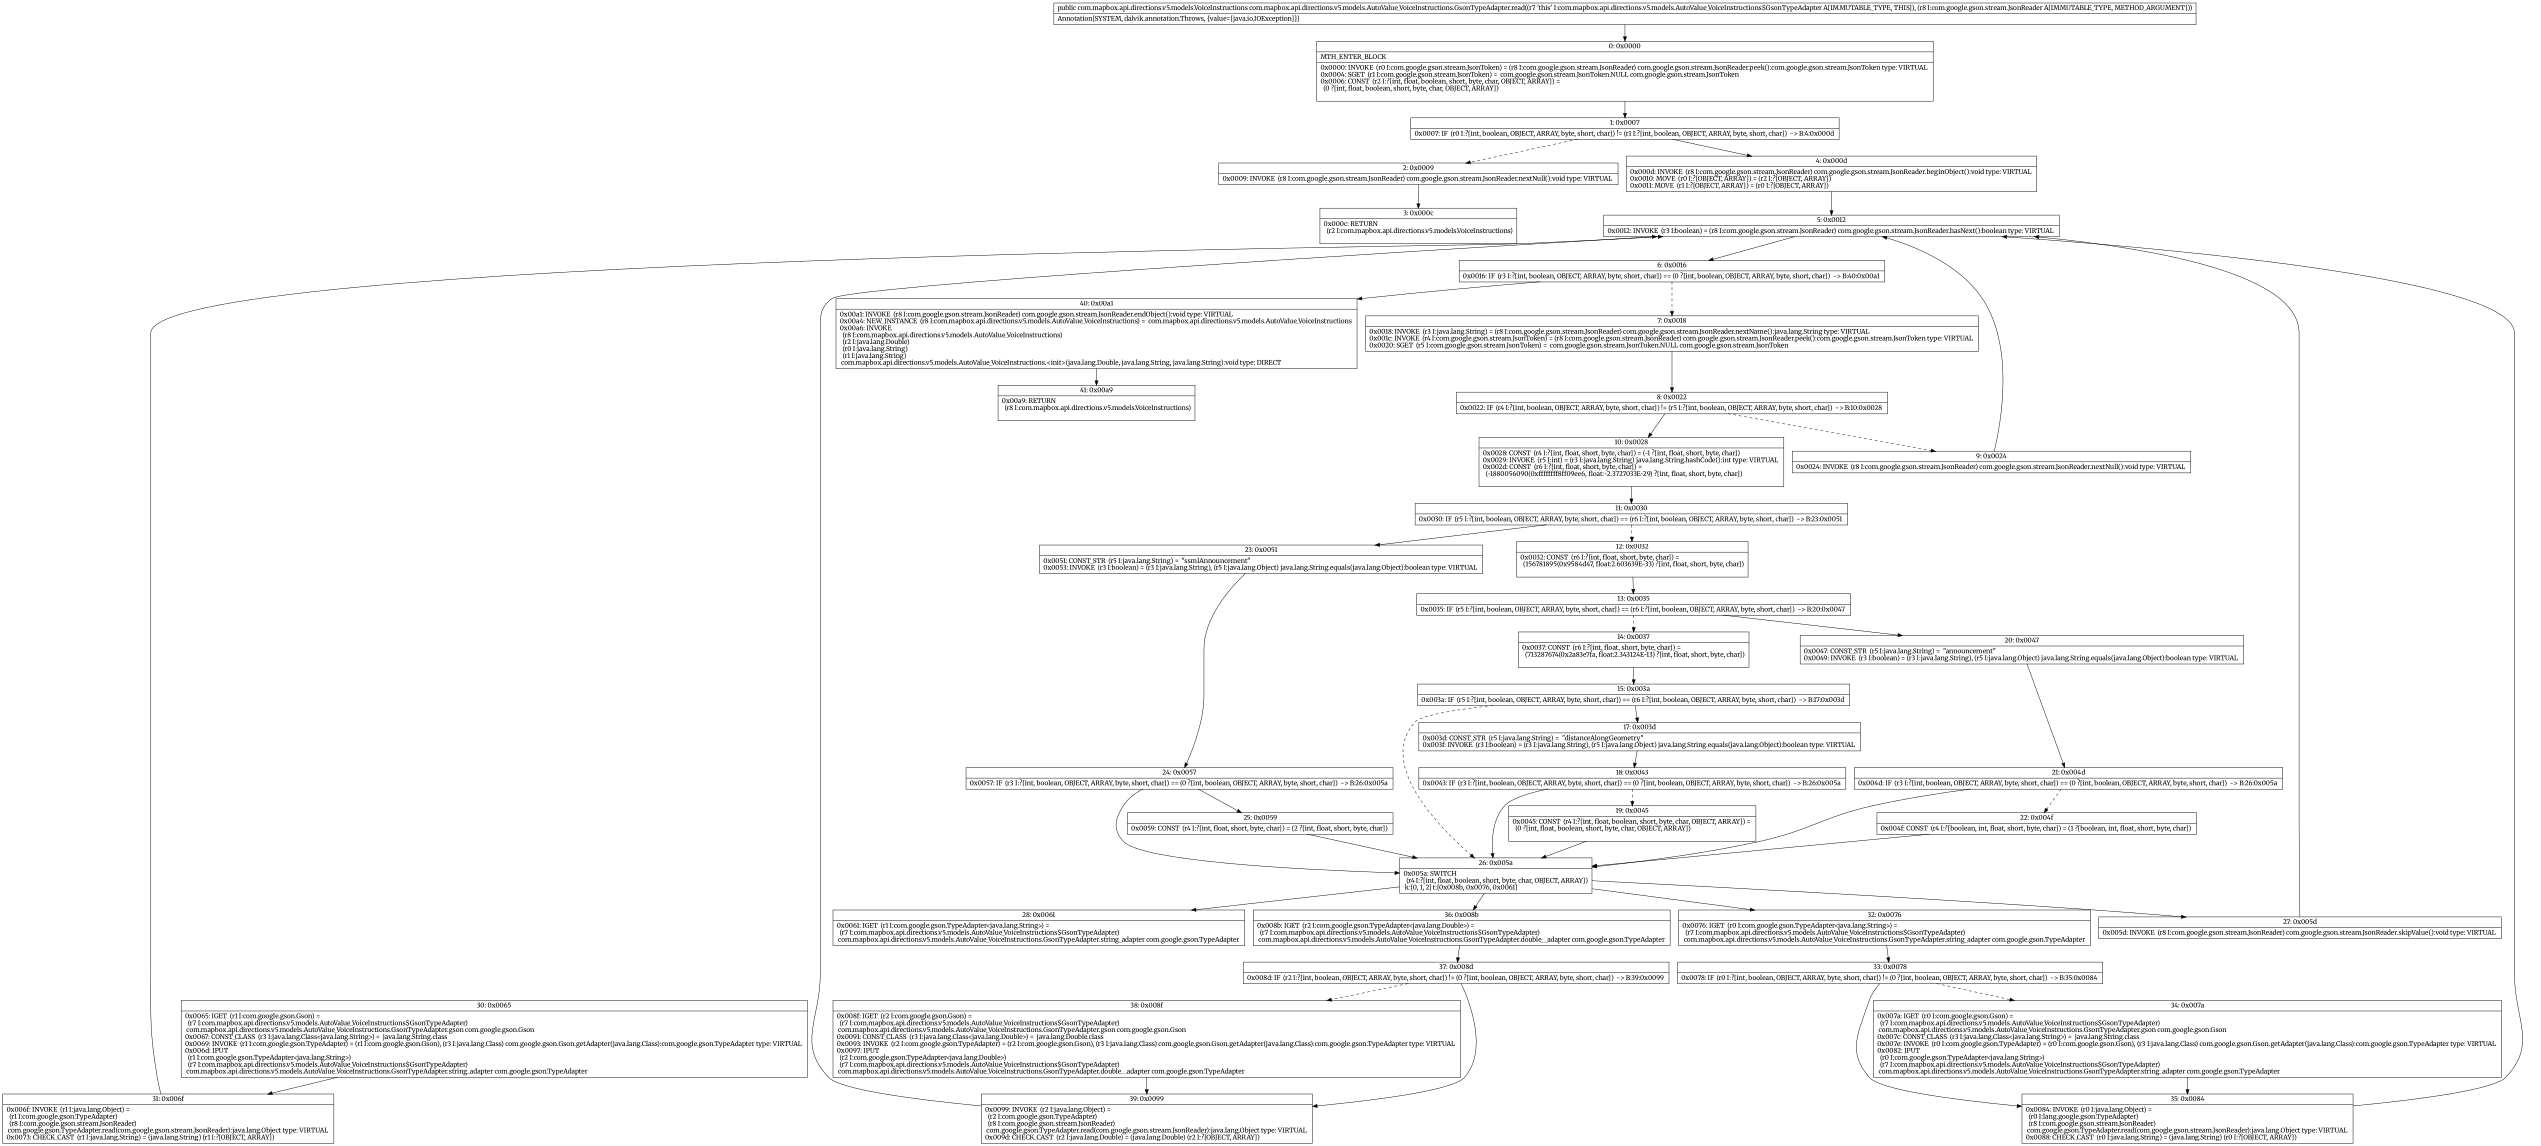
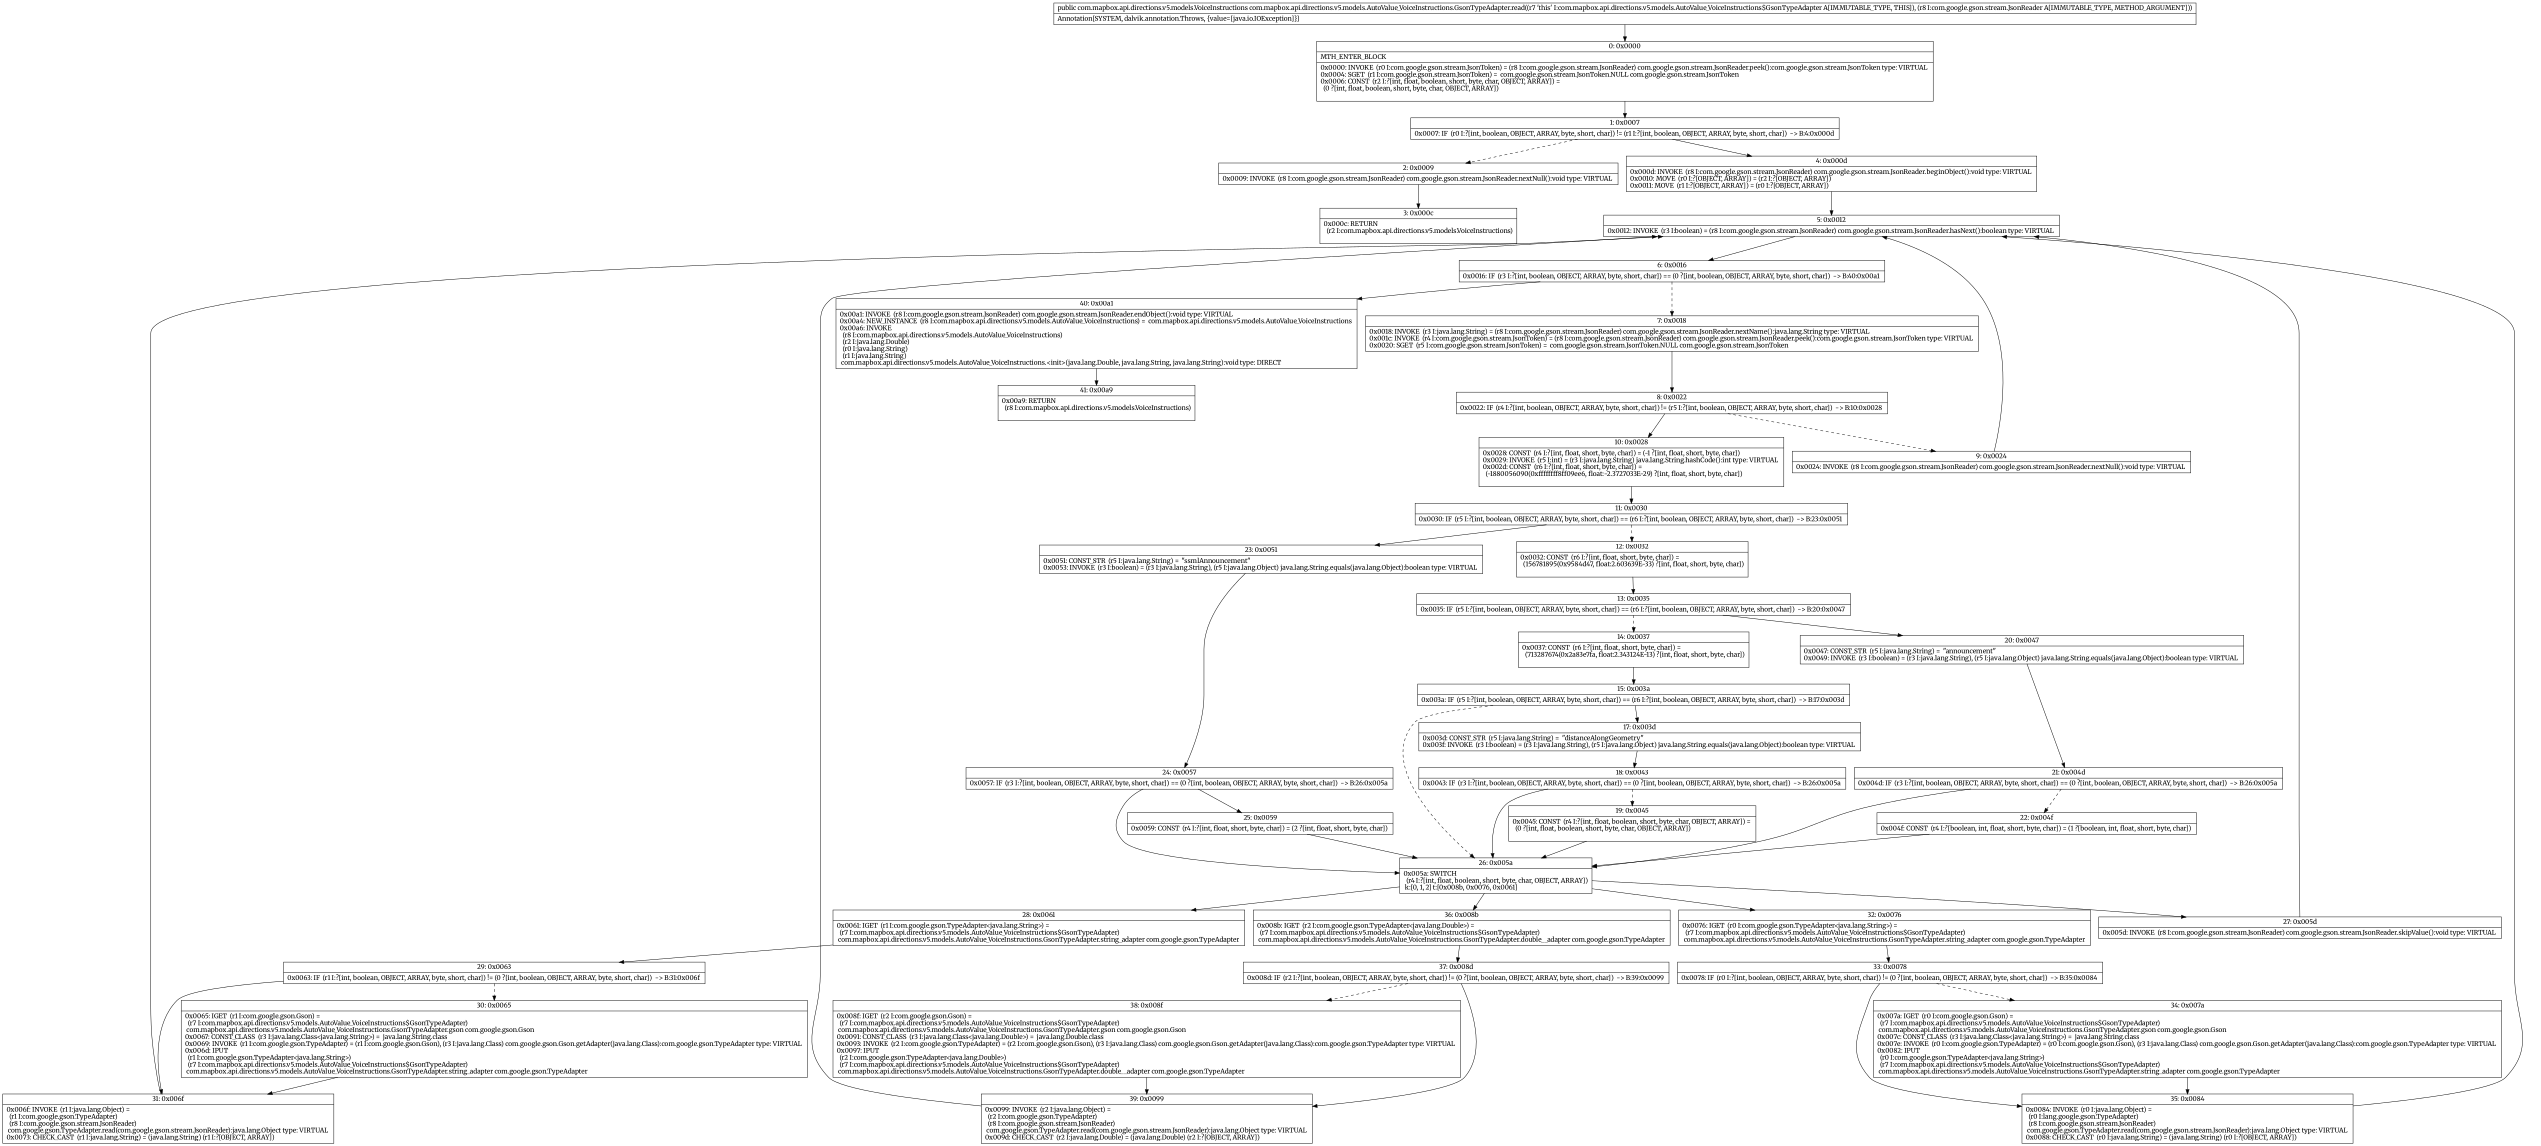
none -> (494, 973)
